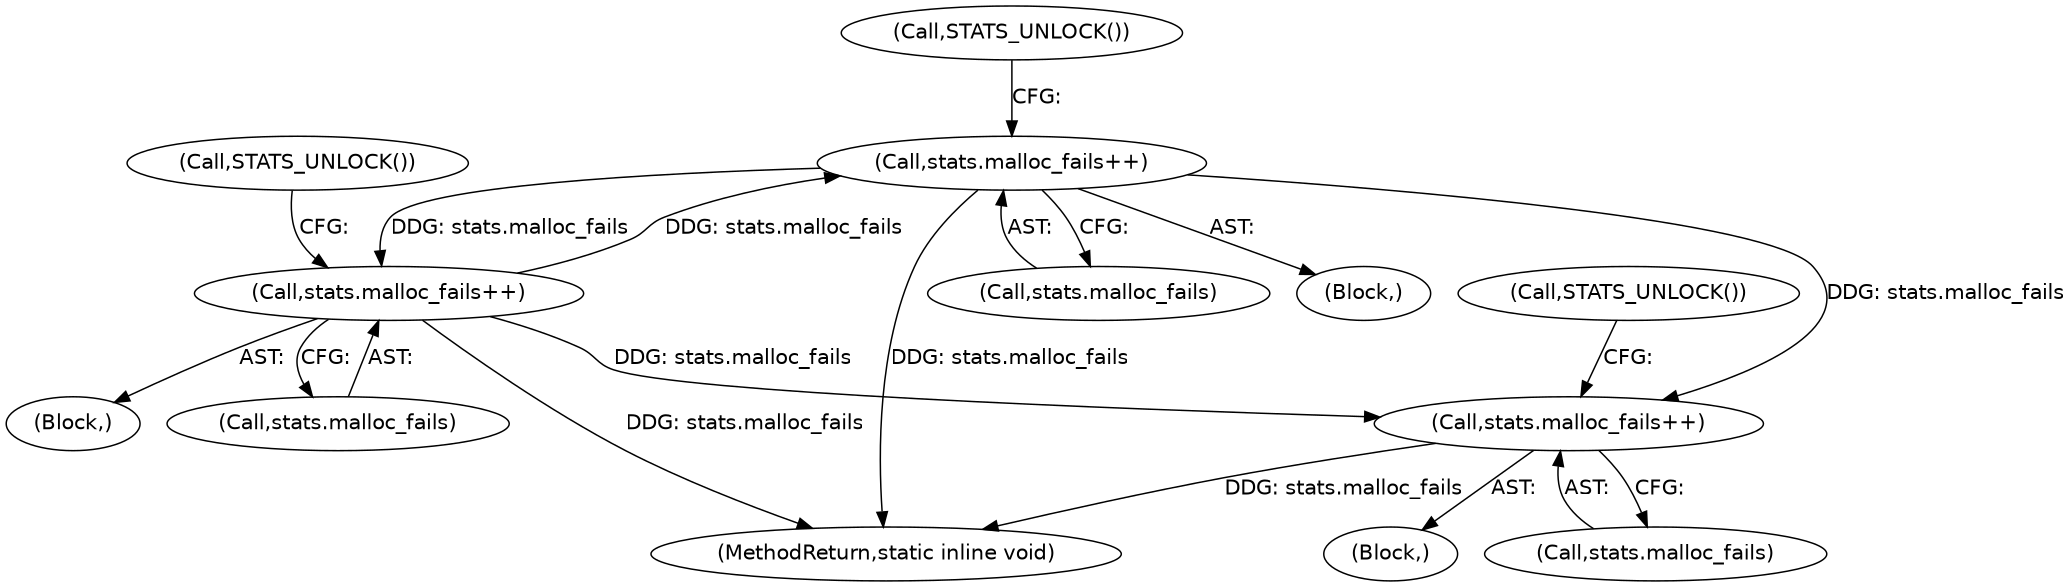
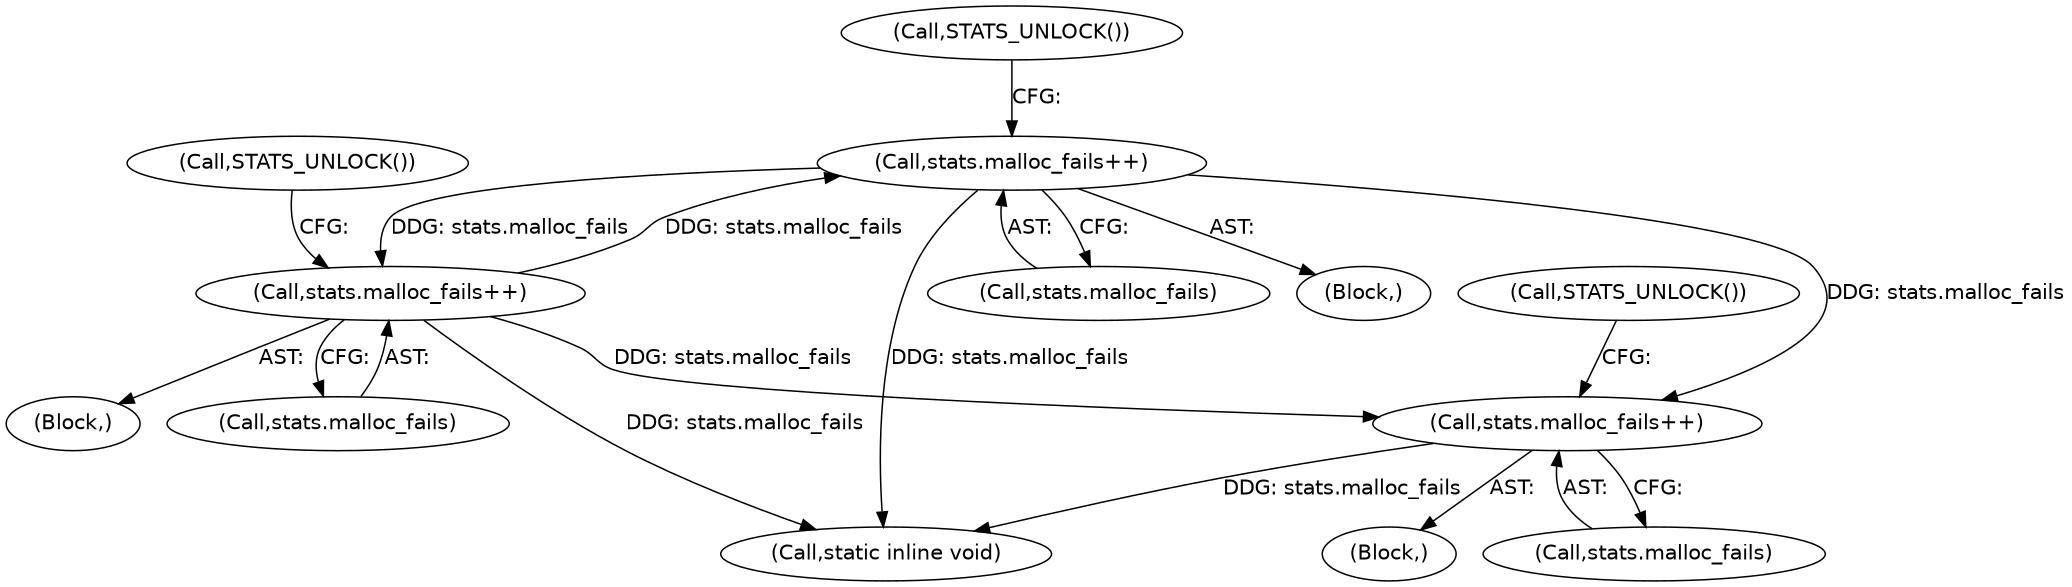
(886, 554) -> (886, 554)
